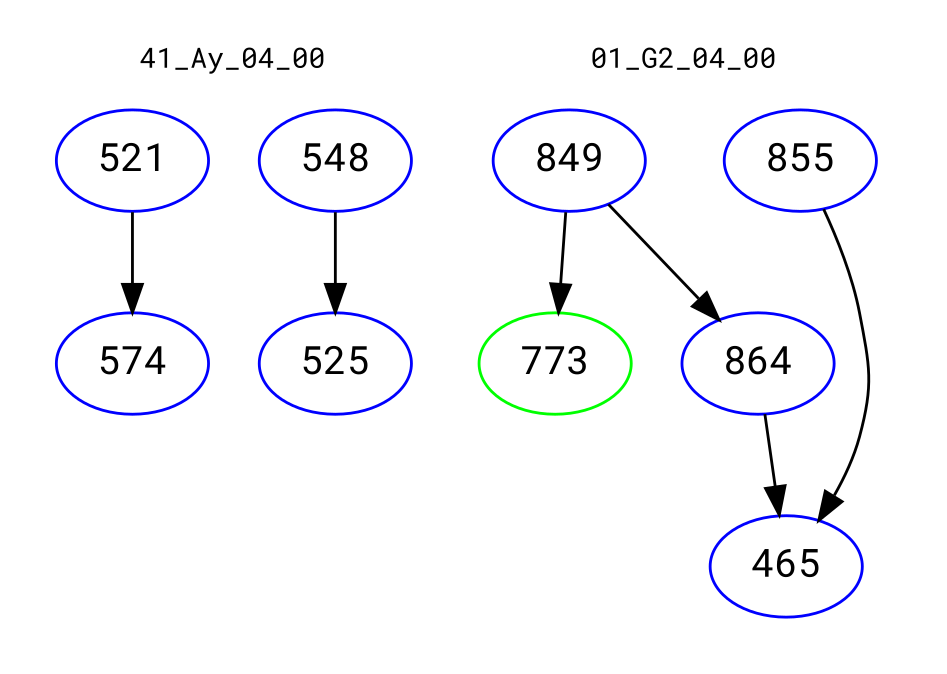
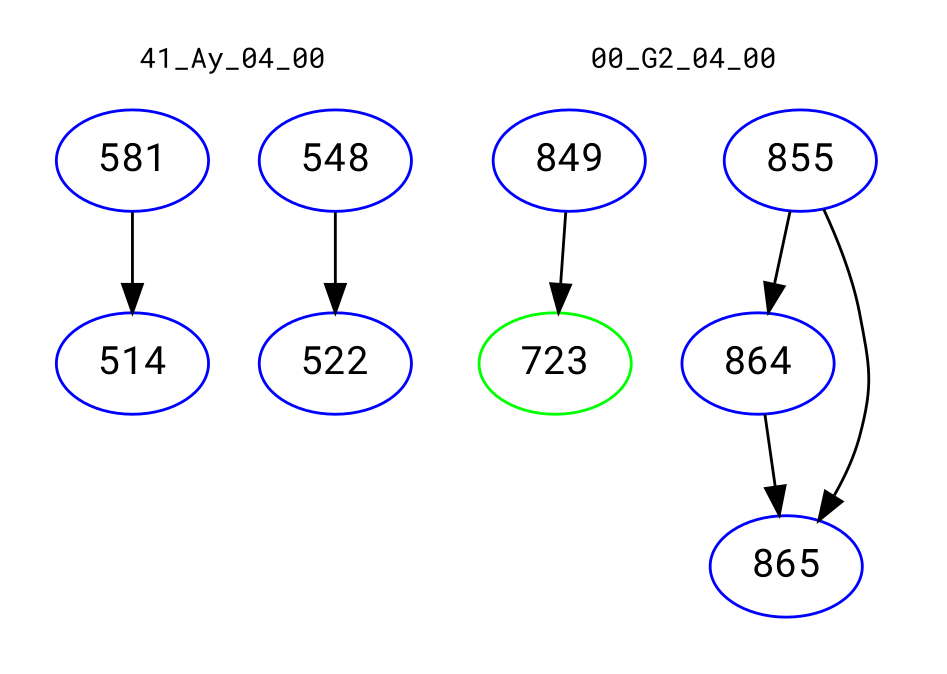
(685, 61) -> (685, 61)
(132, 161) -> (132, 161)
(654, 251) -> (782, 248)
(132, 364) -> (132, 364)
(335, 364) -> (335, 364)
(555, 364) -> (555, 364)
(786, 566) -> (786, 566)
